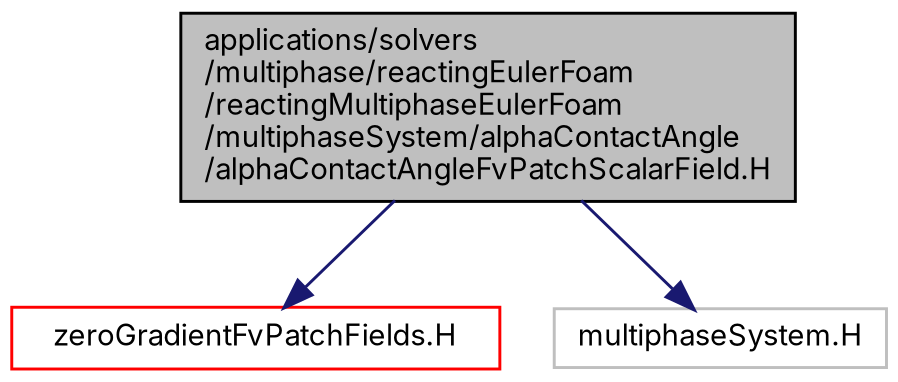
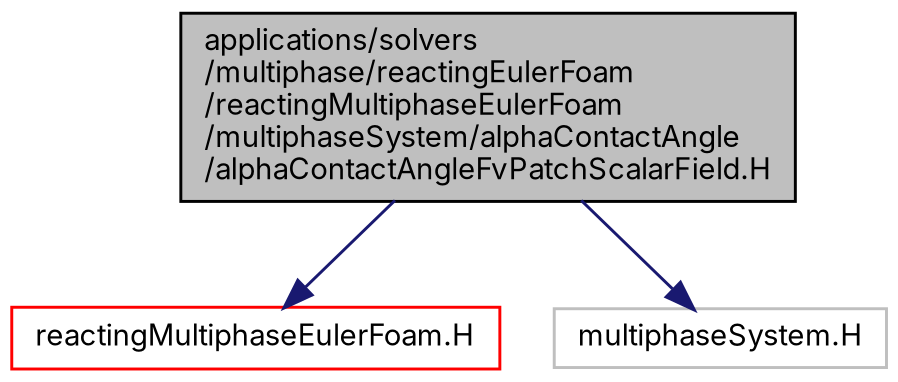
(256, 338) -> (256, 338)
